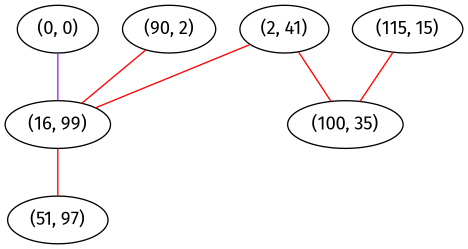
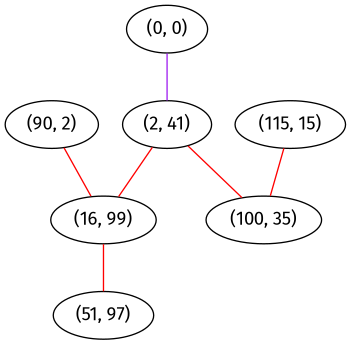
(58, 77) -> (167, 77)
